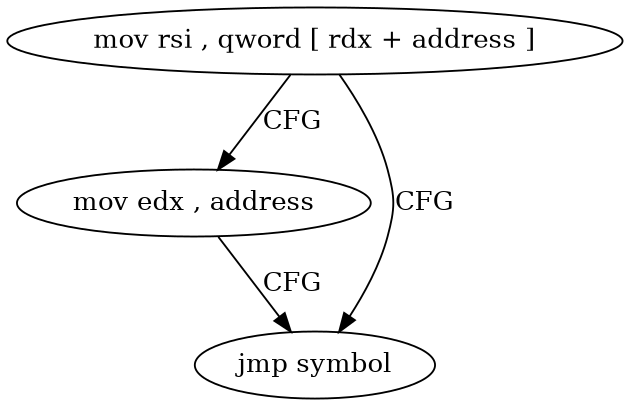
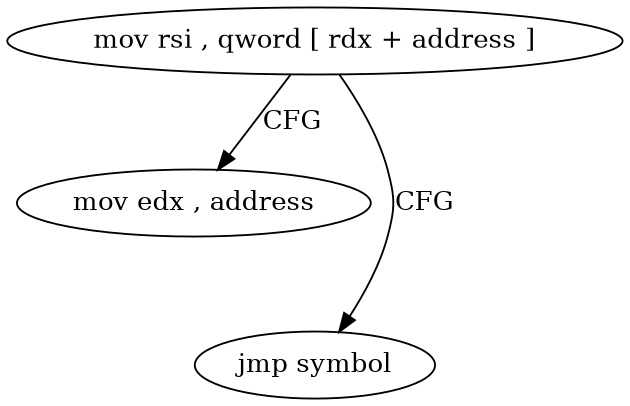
(249, 277) -> none
